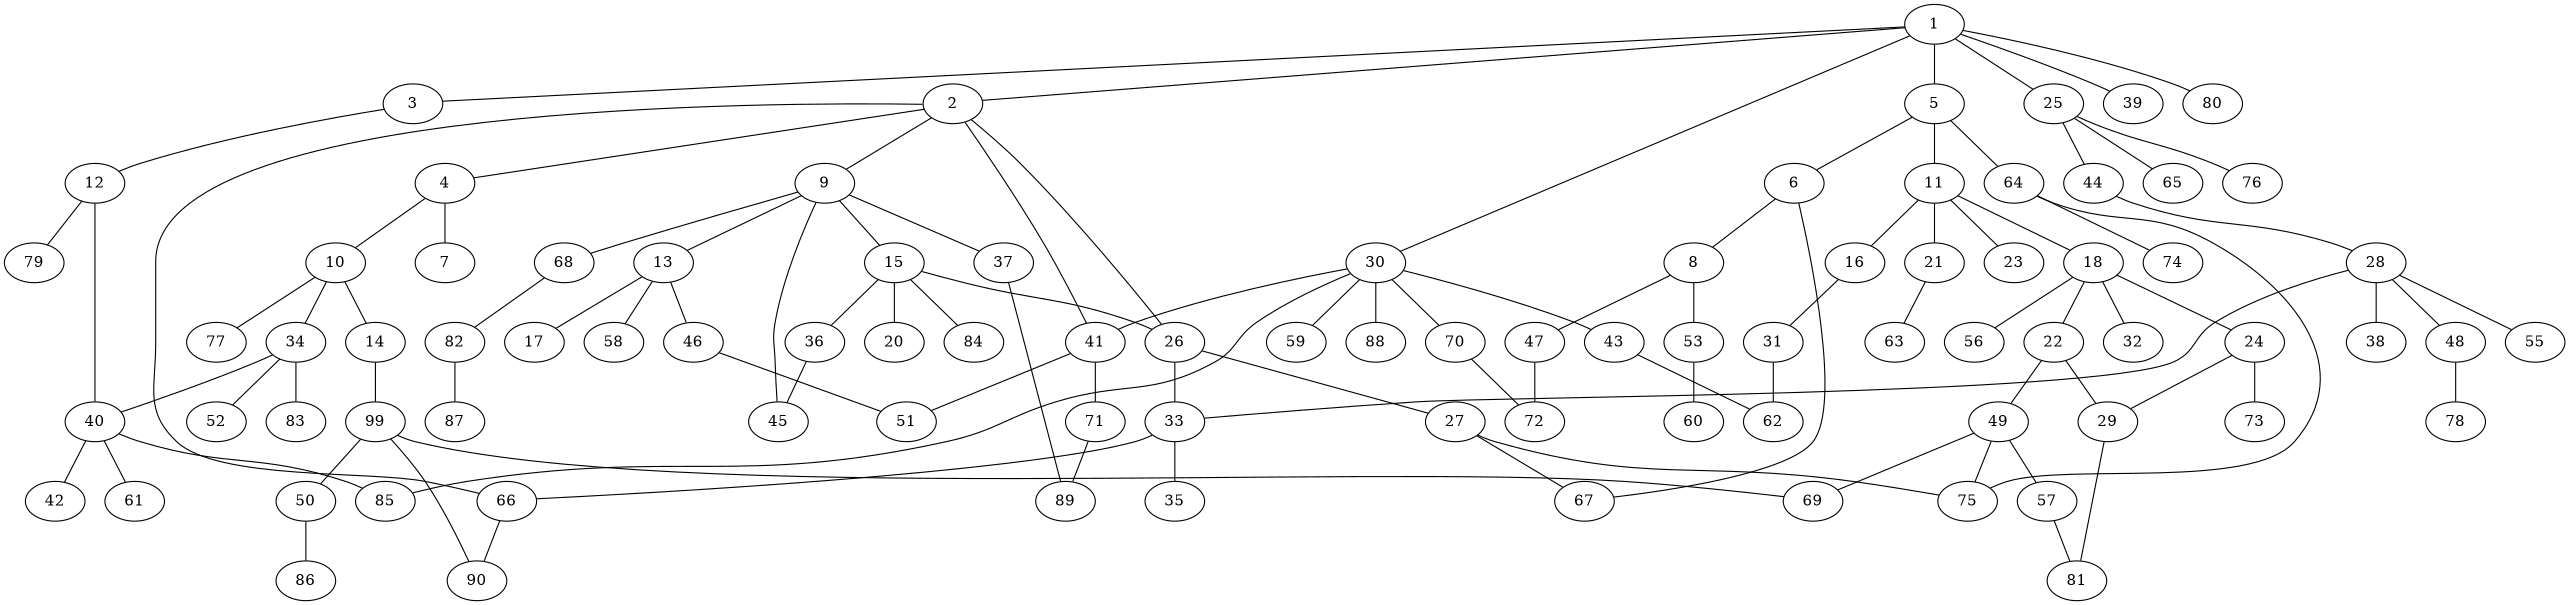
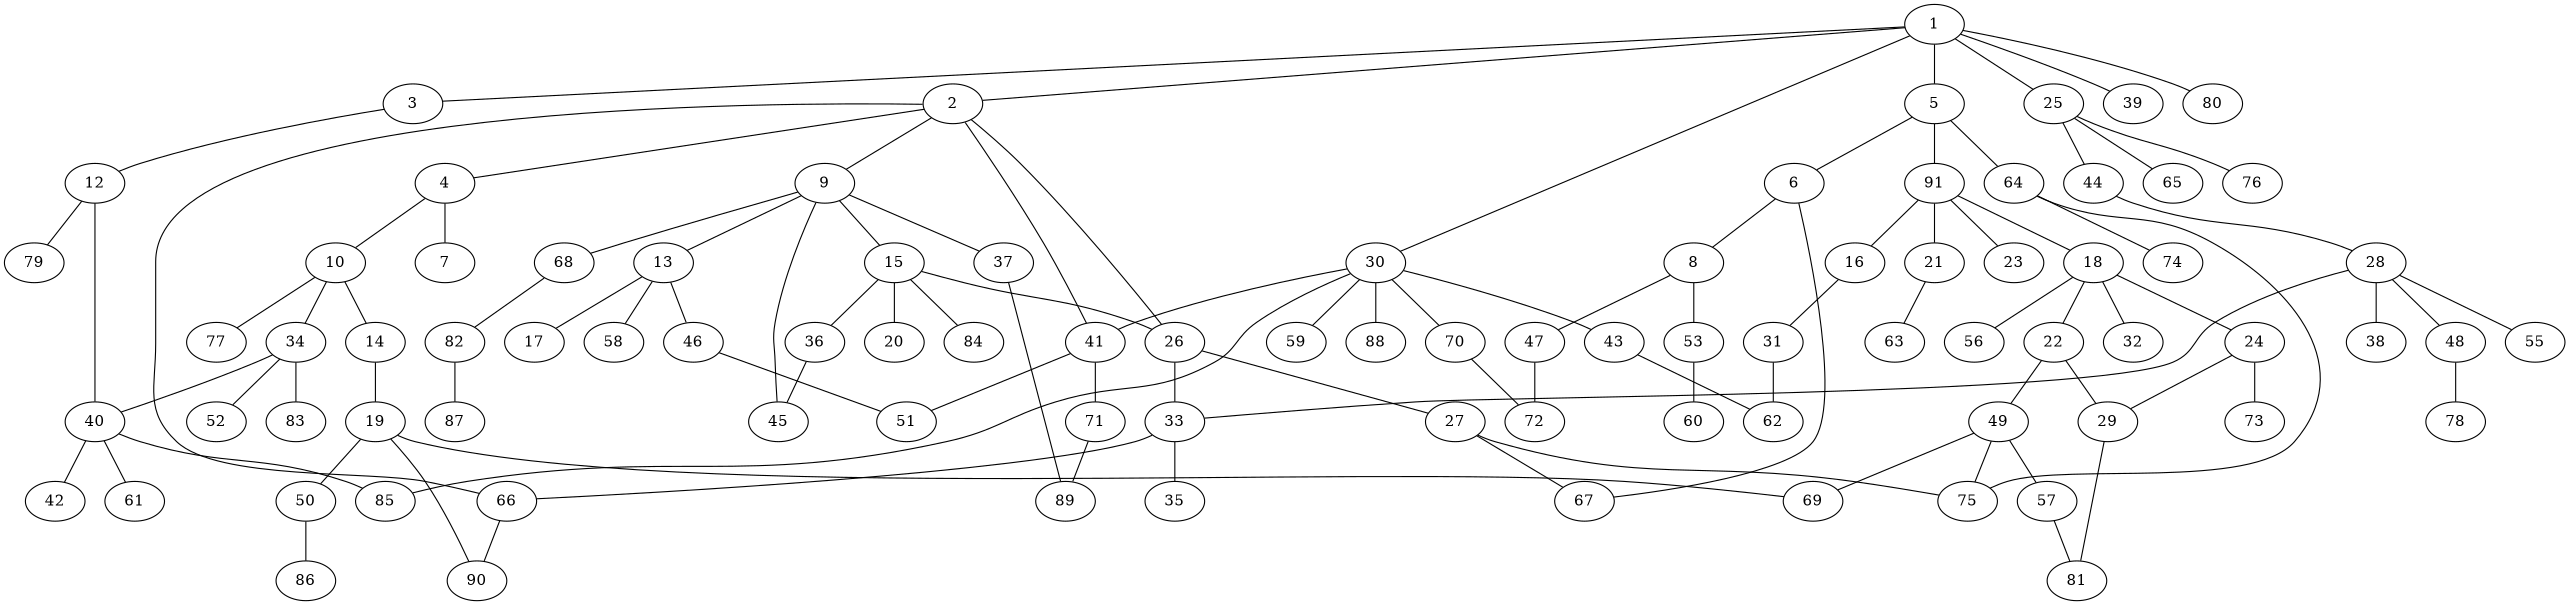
(1935, 183) -> (1935, 183)
(375, 422) -> (375, 422)
